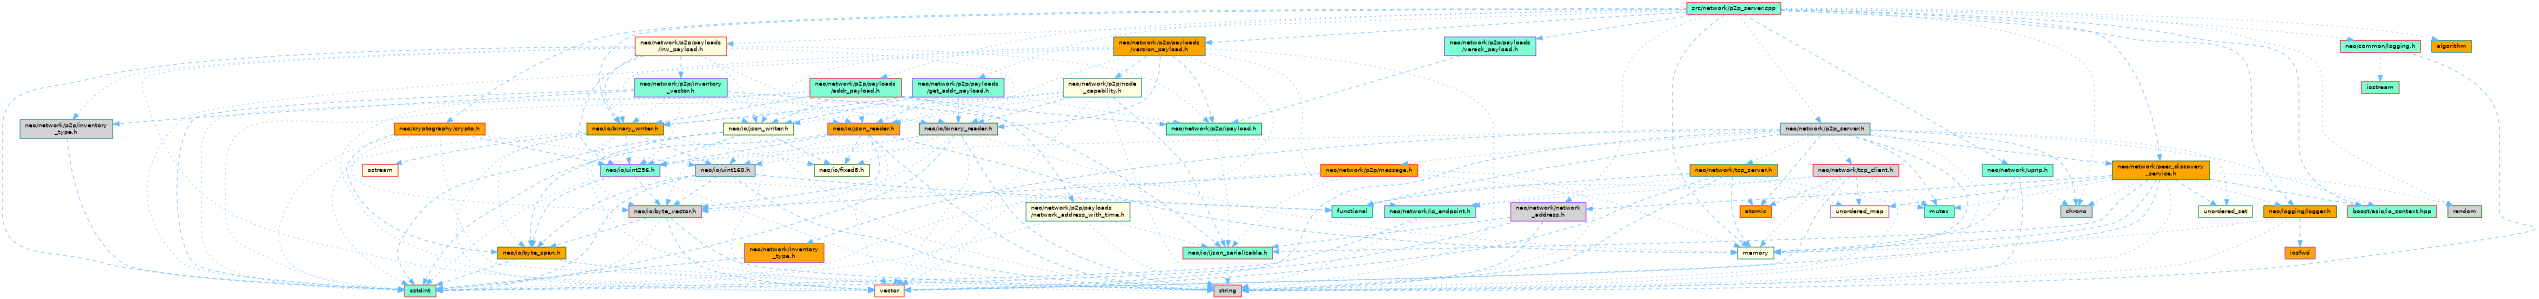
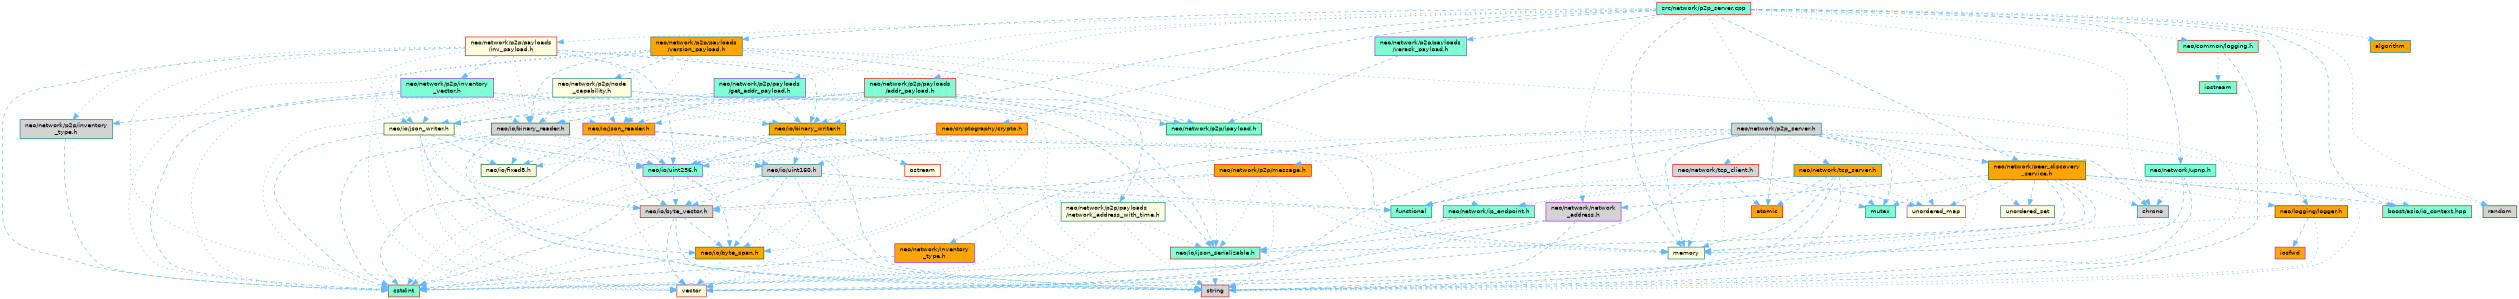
none -> (1885, 154)
(1743, 188) -> (1805, 189)
(378, 217) -> (902, 220)
